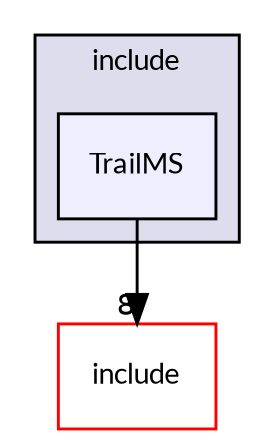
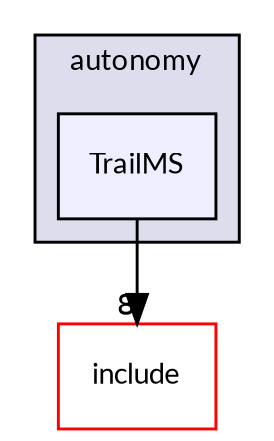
(137, 63) -> (137, 63)
